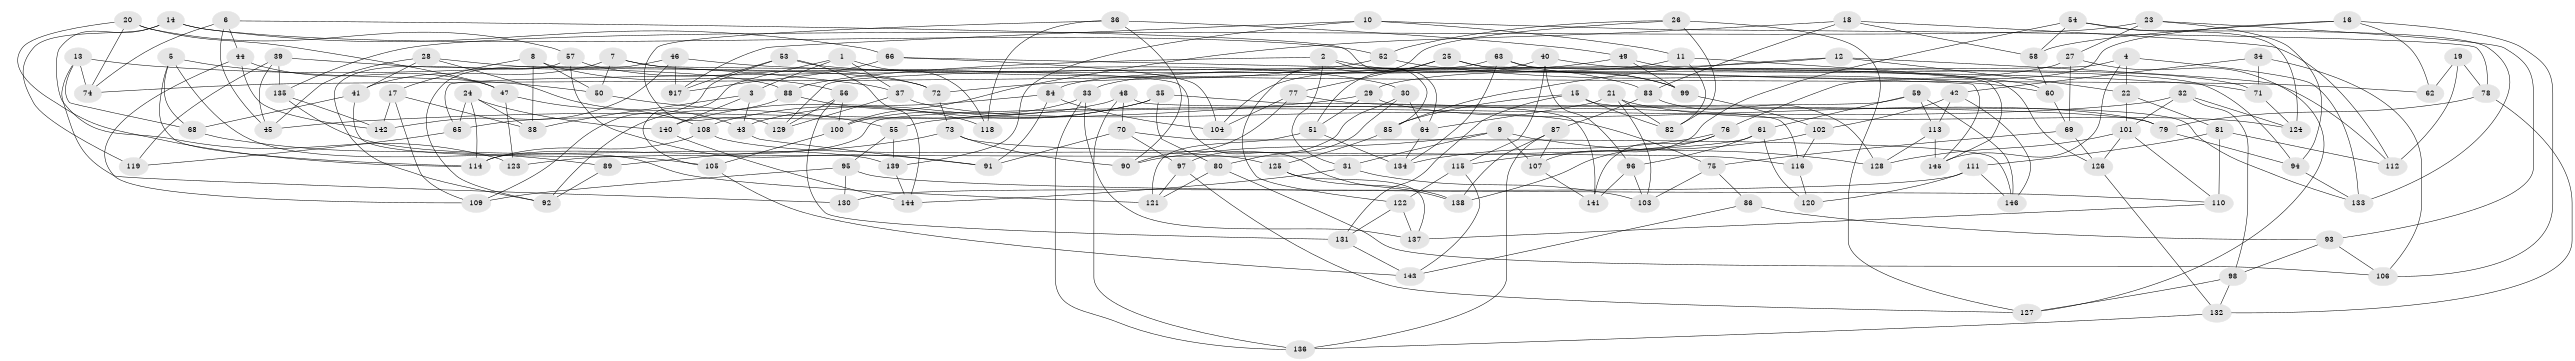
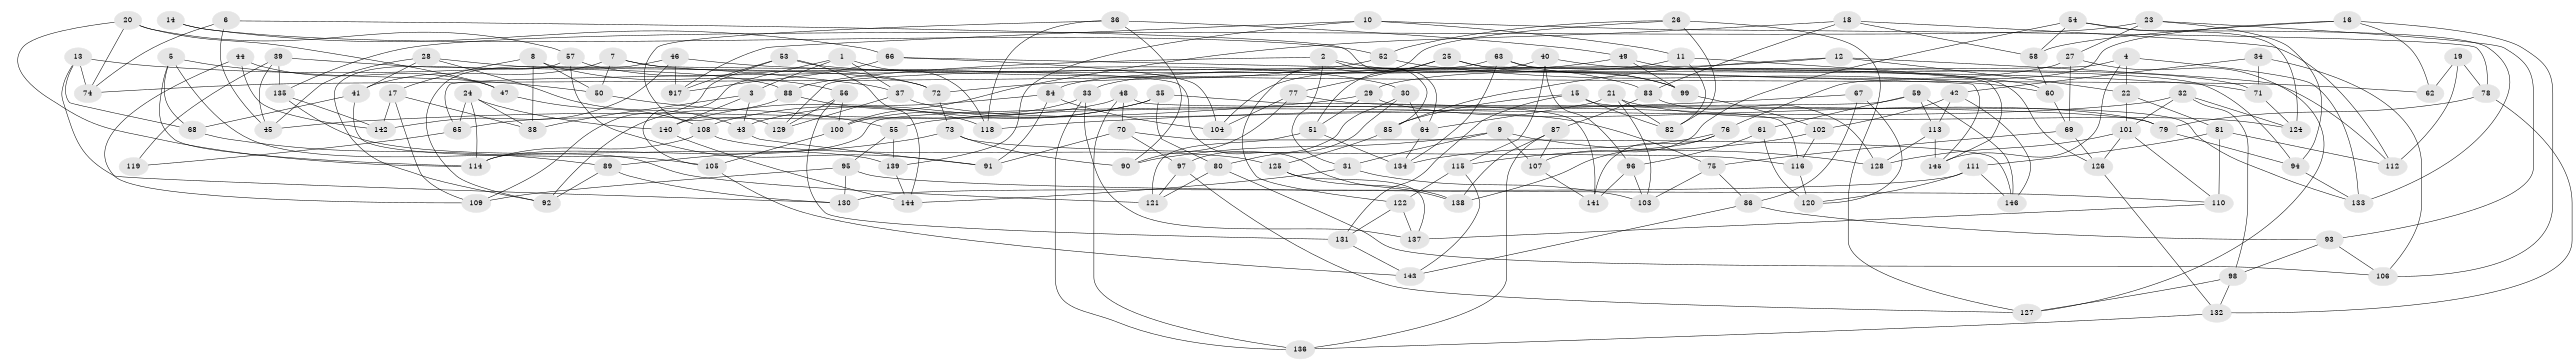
(232, 36) -> none
(24, 64) -> none
none -> (1859, 94)
(514, 167) -> none
none -> (723, 193)
